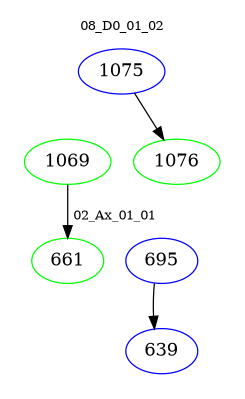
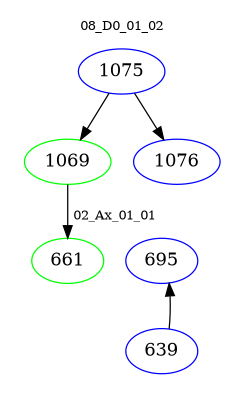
none -> (98, 111)
(177, 162) -> (177, 162)
(153, 300) -> (170, 313)
